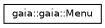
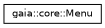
(53, 14) -> (53, 14)
